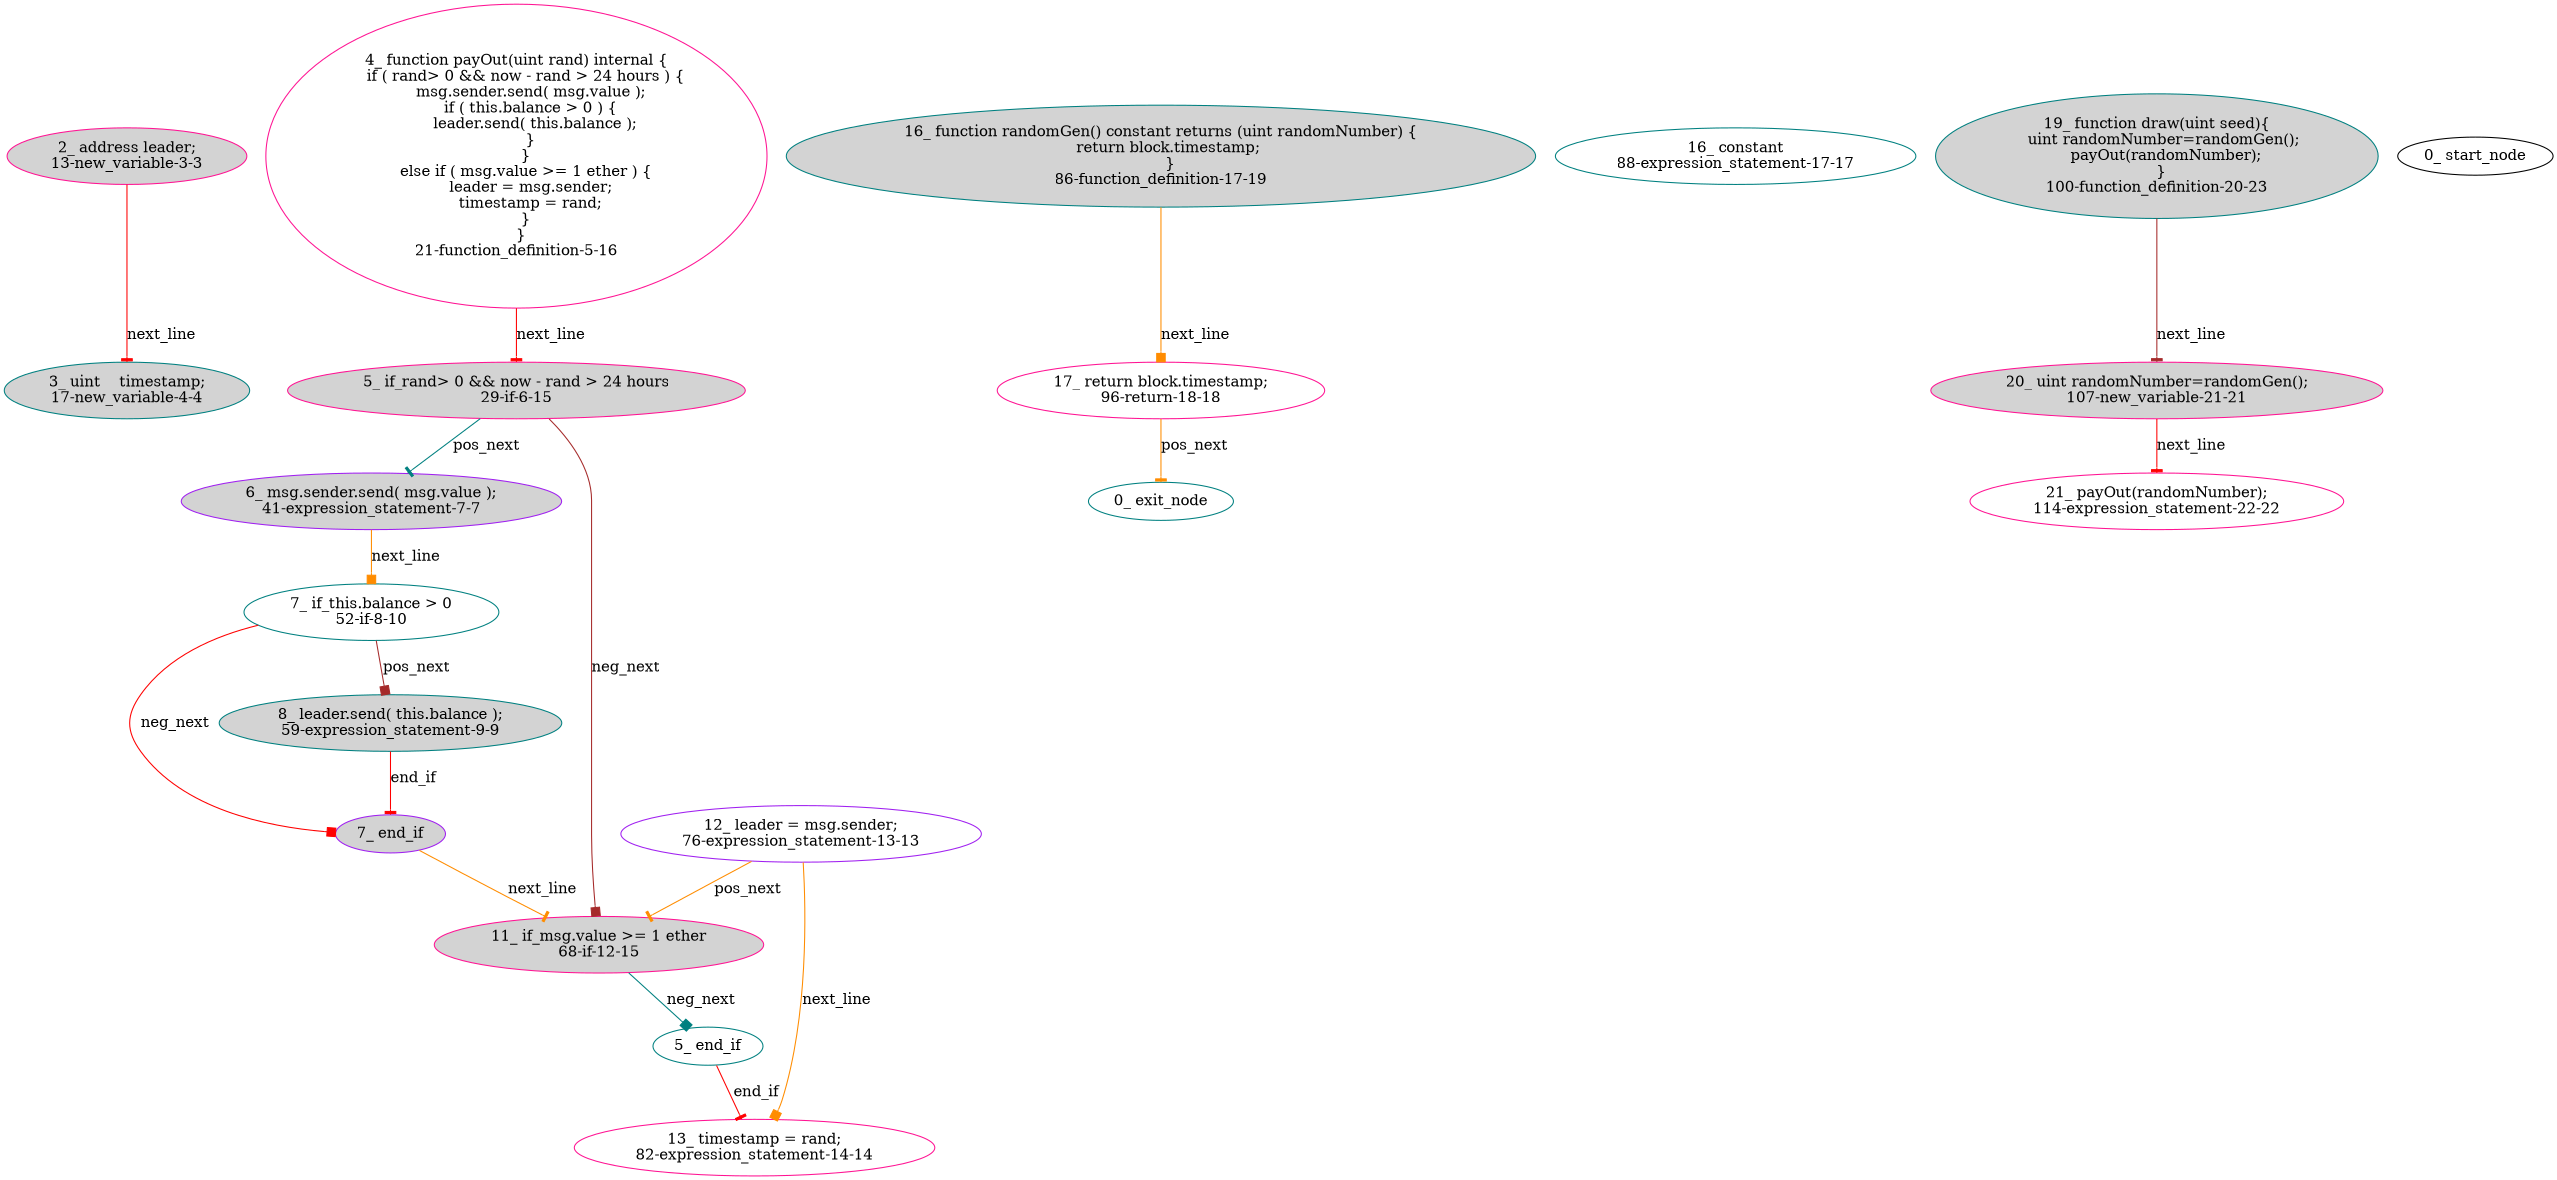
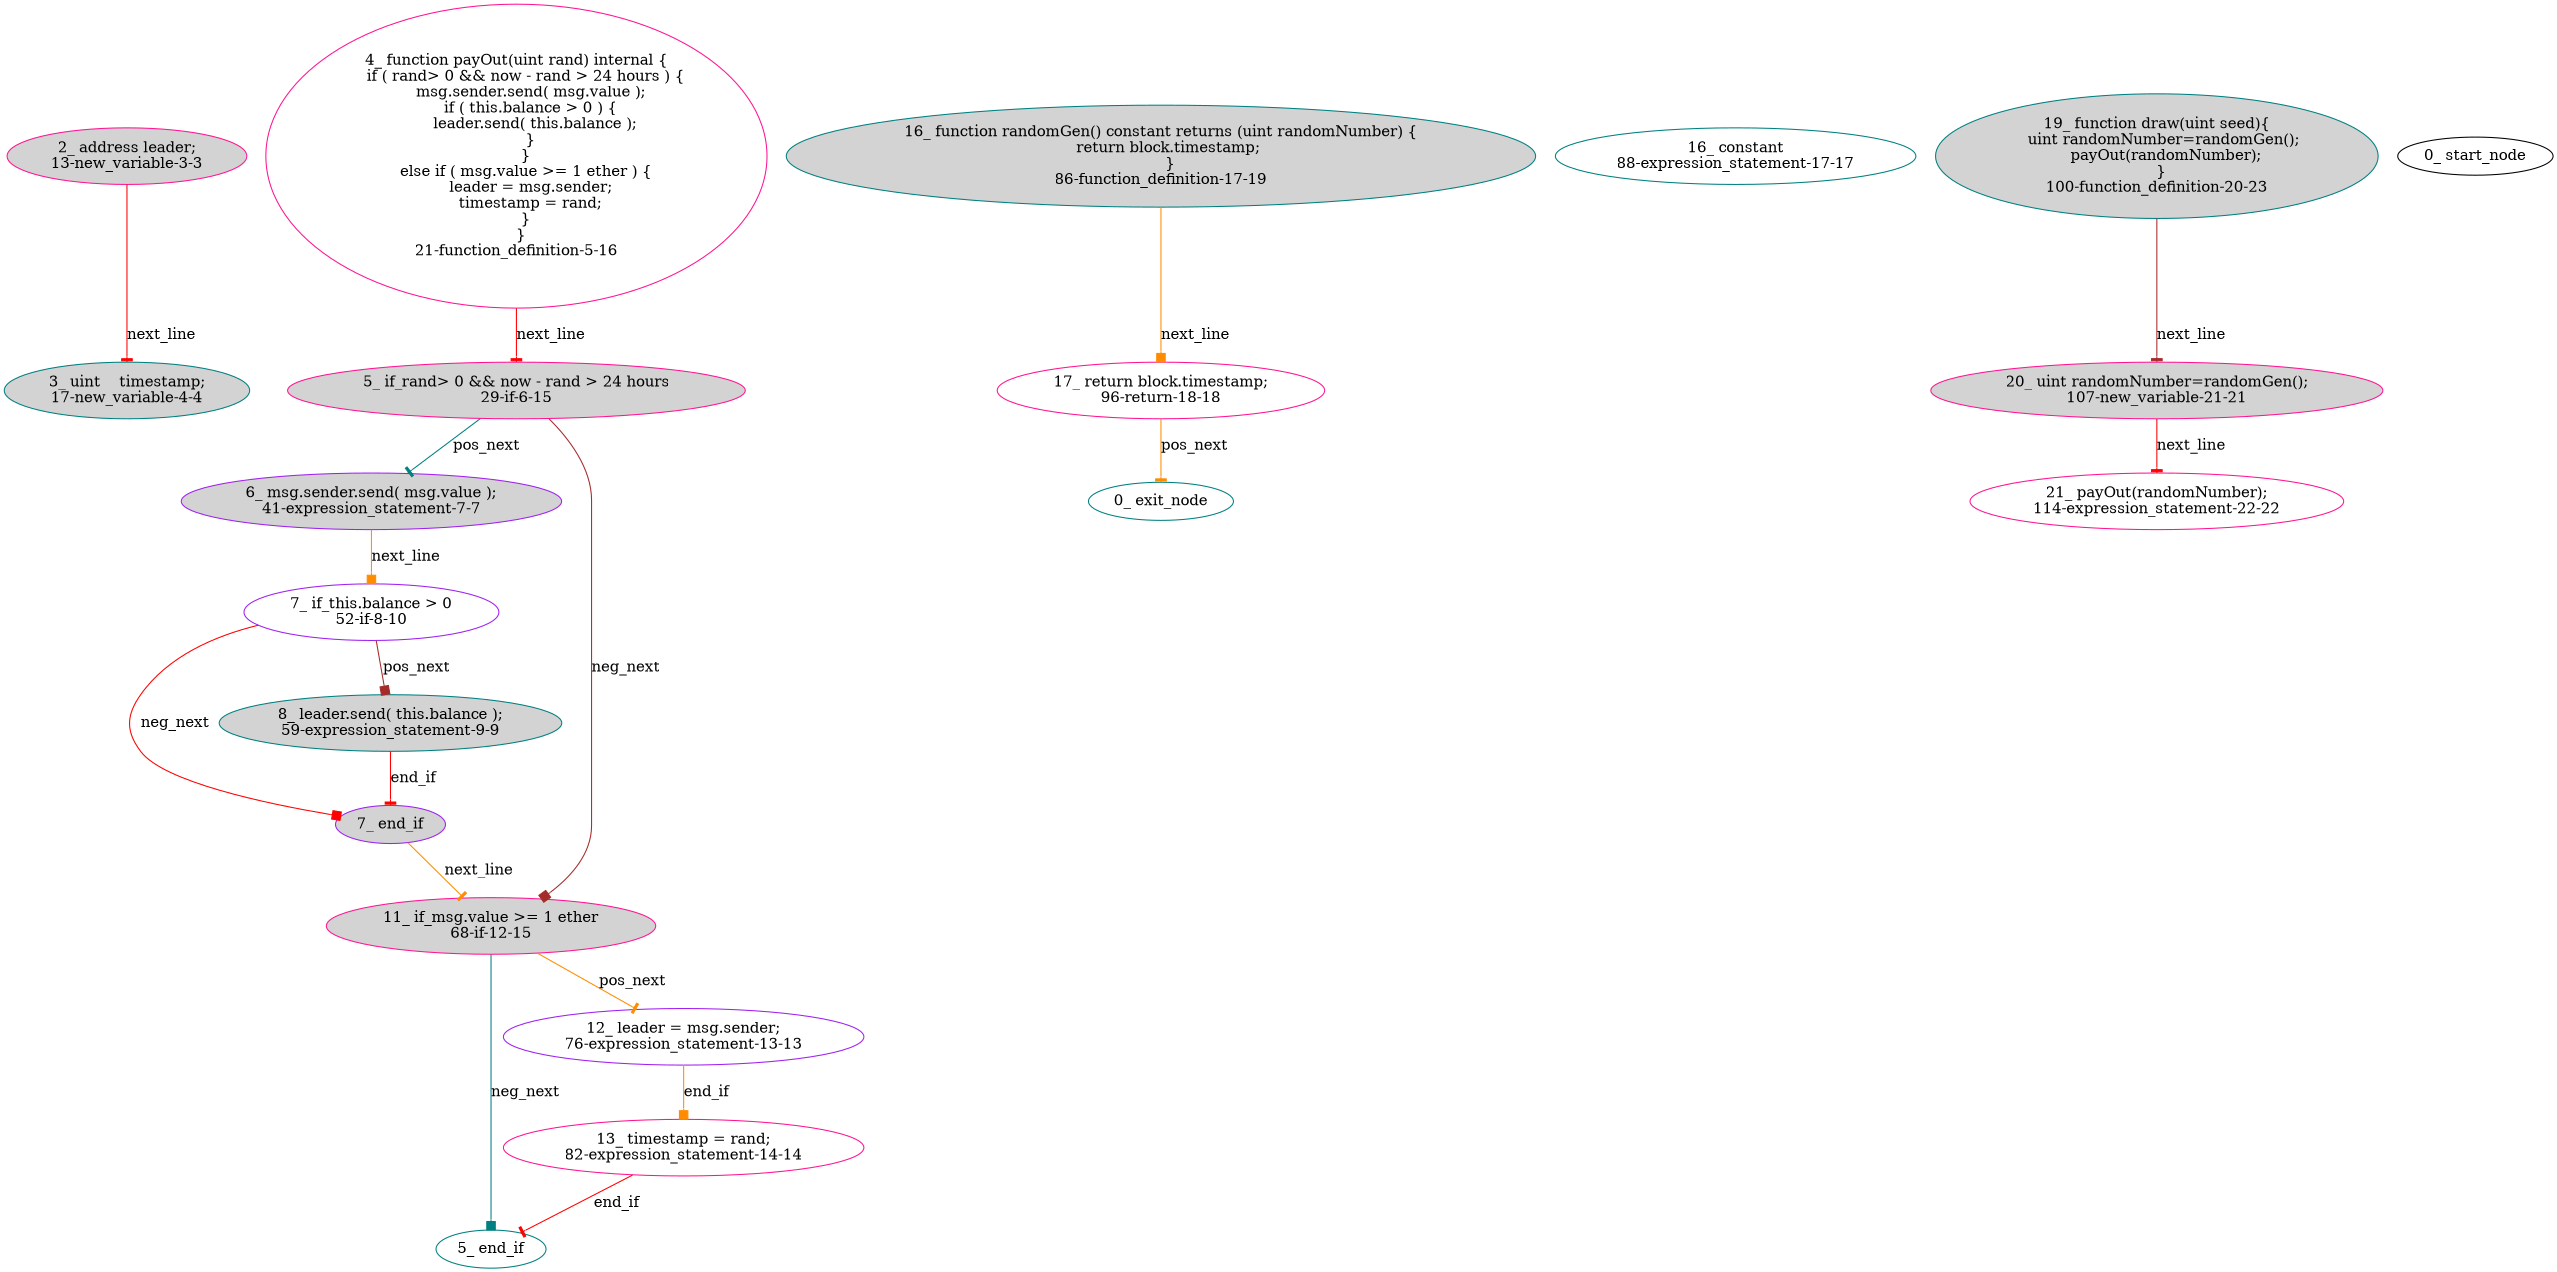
(371, 612) -> (371, 612)
(702, 888) -> (585, 980)
(837, 1000) -> (706, 1092)
(728, 1090) -> (579, 1203)
